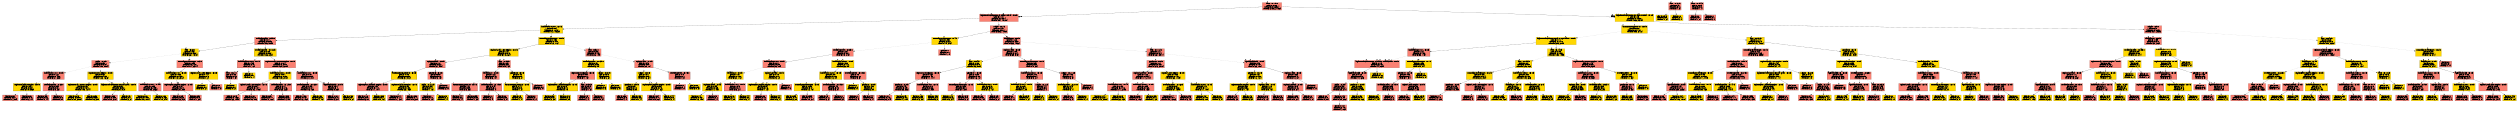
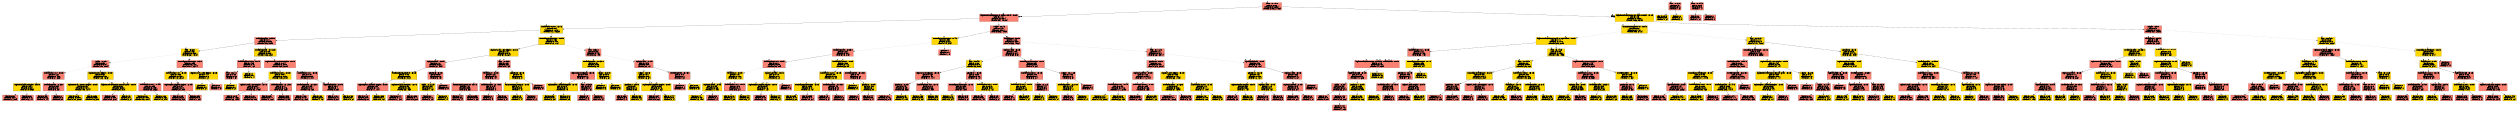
(1377, 76) -> (1377, 76)
none -> (1452, 98)
